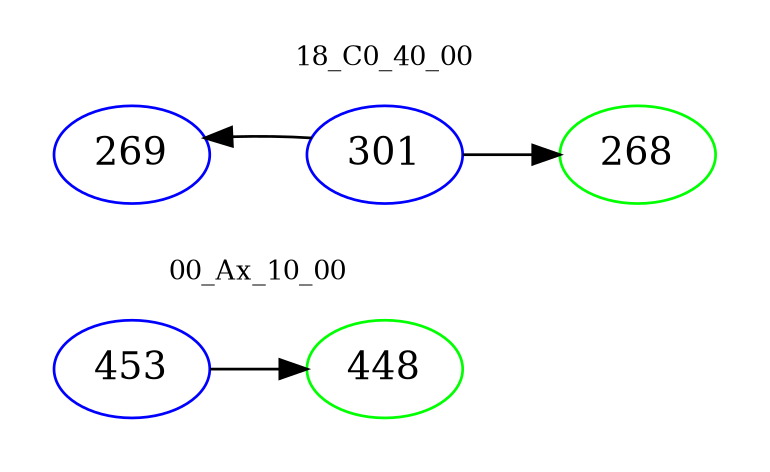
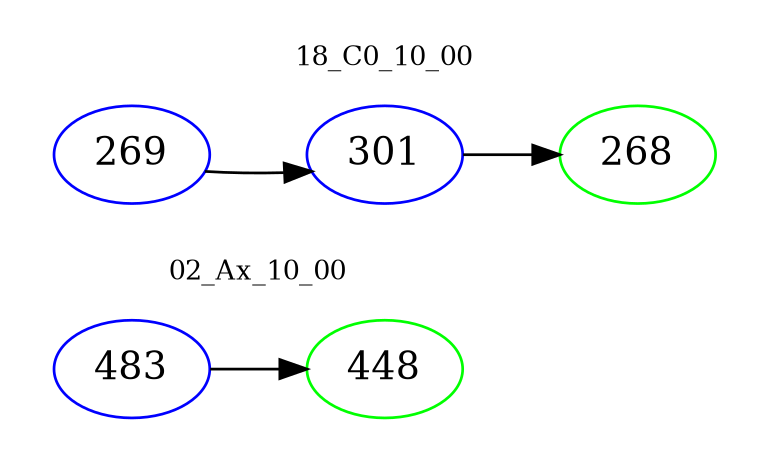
(385, 58) -> (385, 58)
(272, 136) -> (244, 173)
(258, 273) -> (258, 273)
(132, 369) -> (132, 369)
